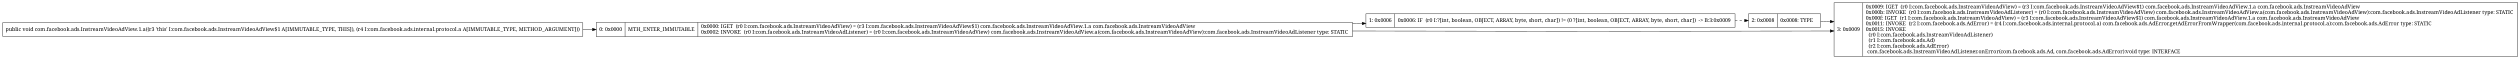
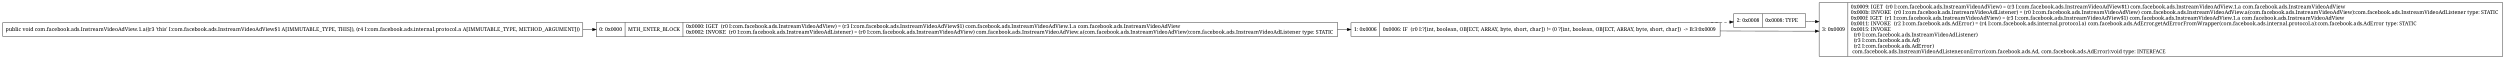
(661, 29) -> (654, 29)
(1591, 31) -> (1768, 31)
(1900, 41) -> (1885, 41)
